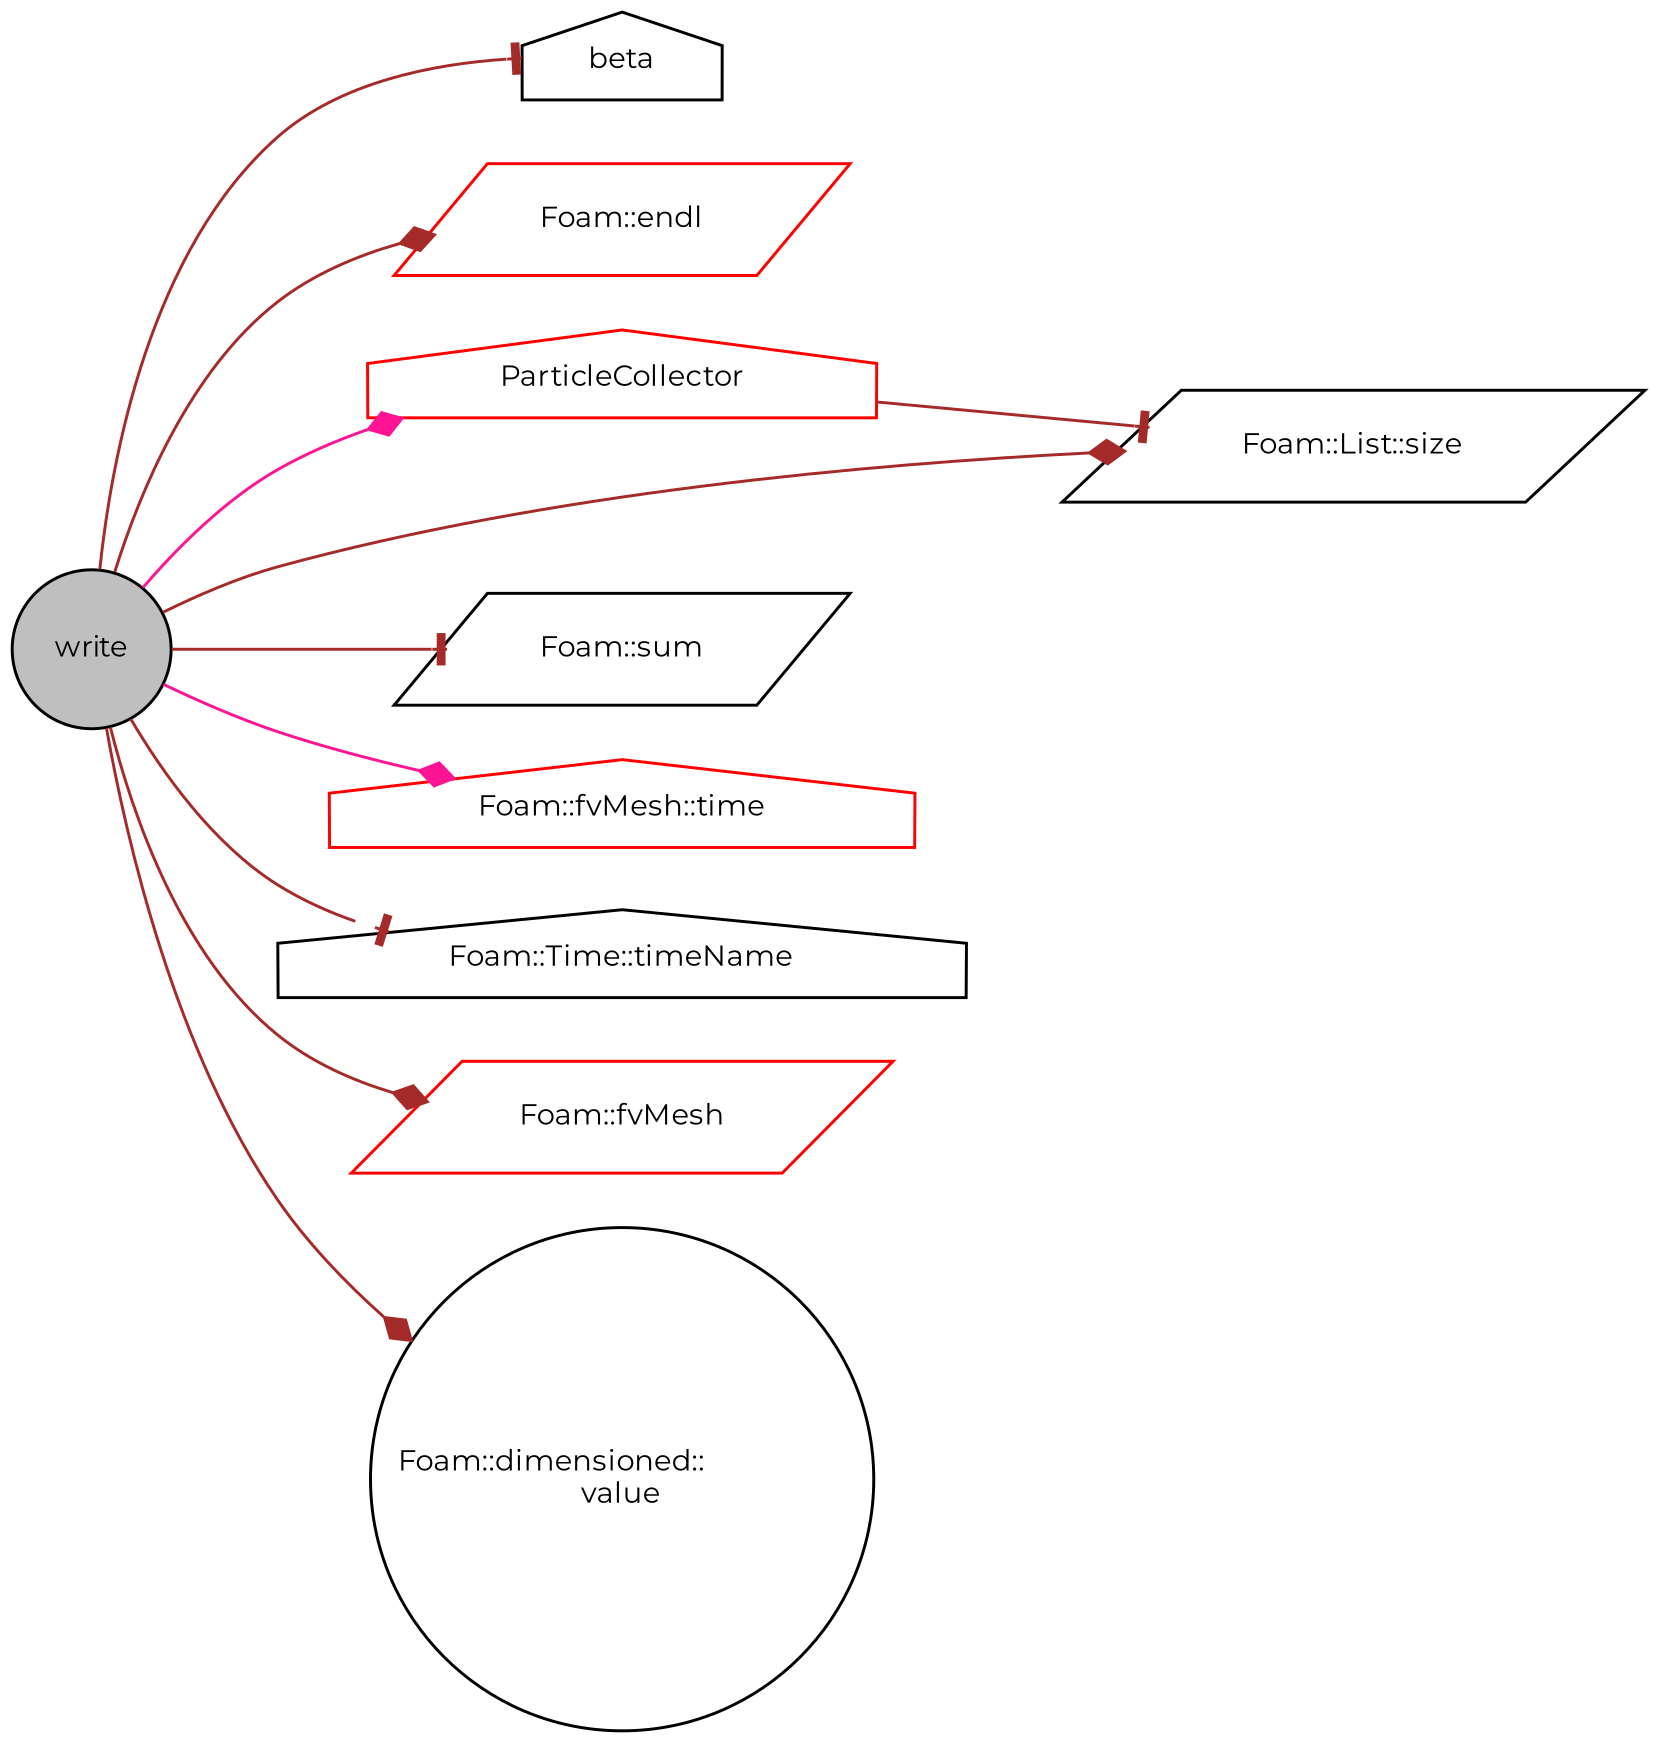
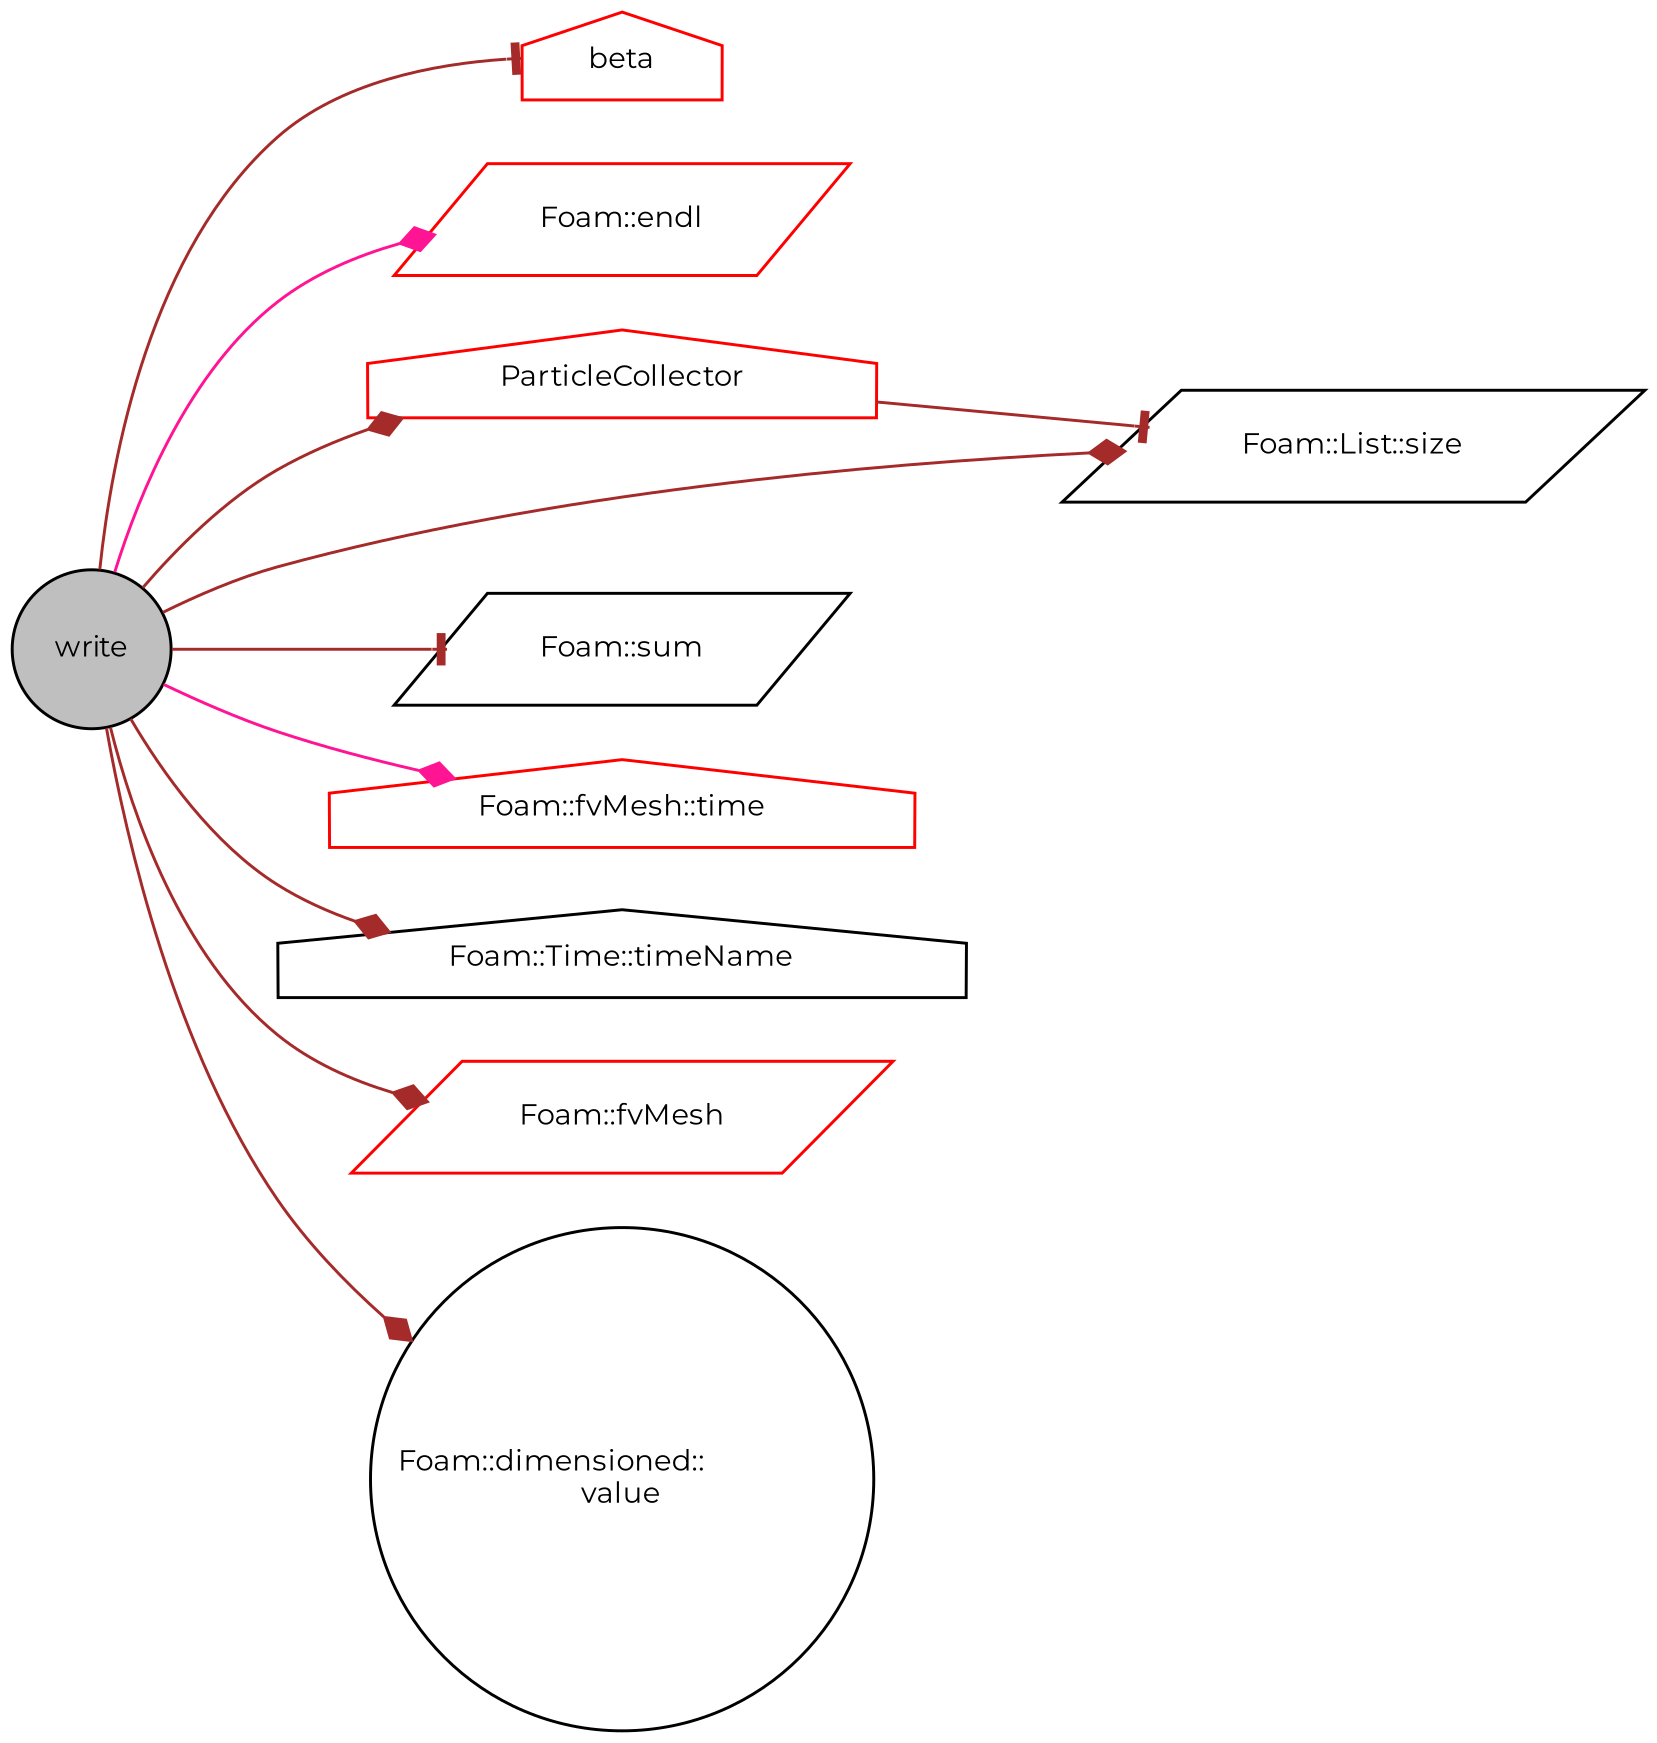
(622, 61) -> (622, 61)
(214, 368) -> (214, 368)
(244, 492) -> (244, 492)
(224, 842) -> (224, 842)
